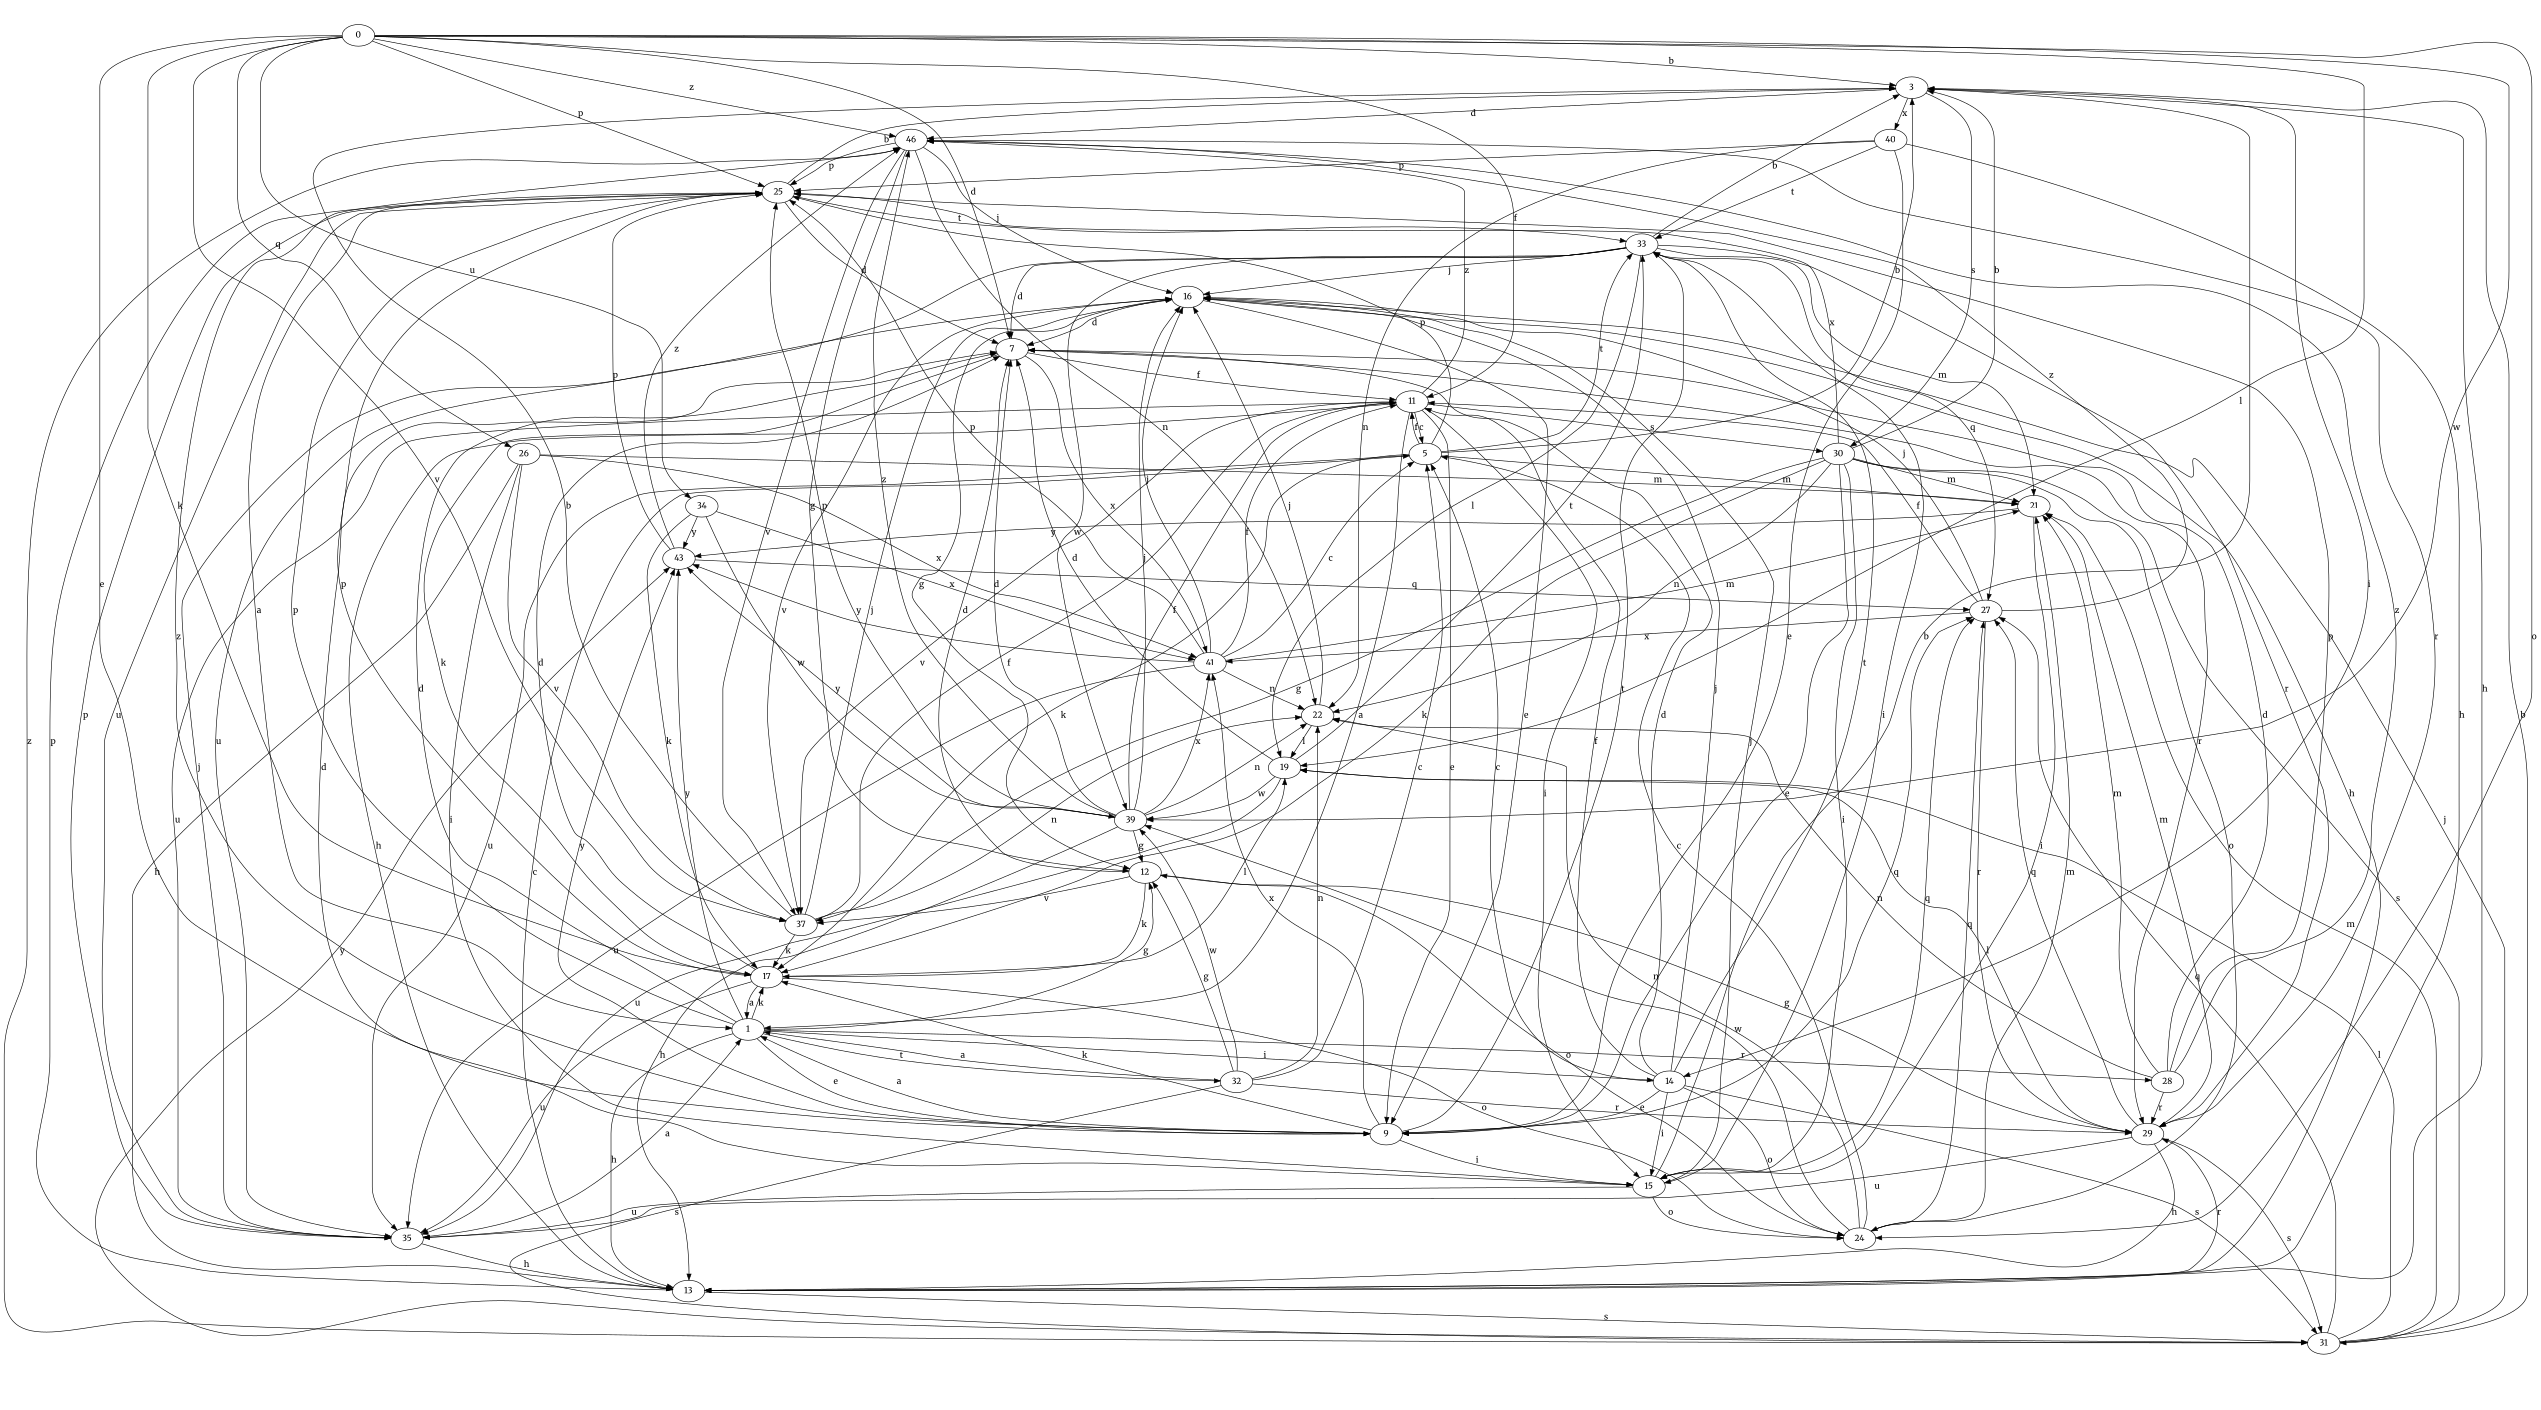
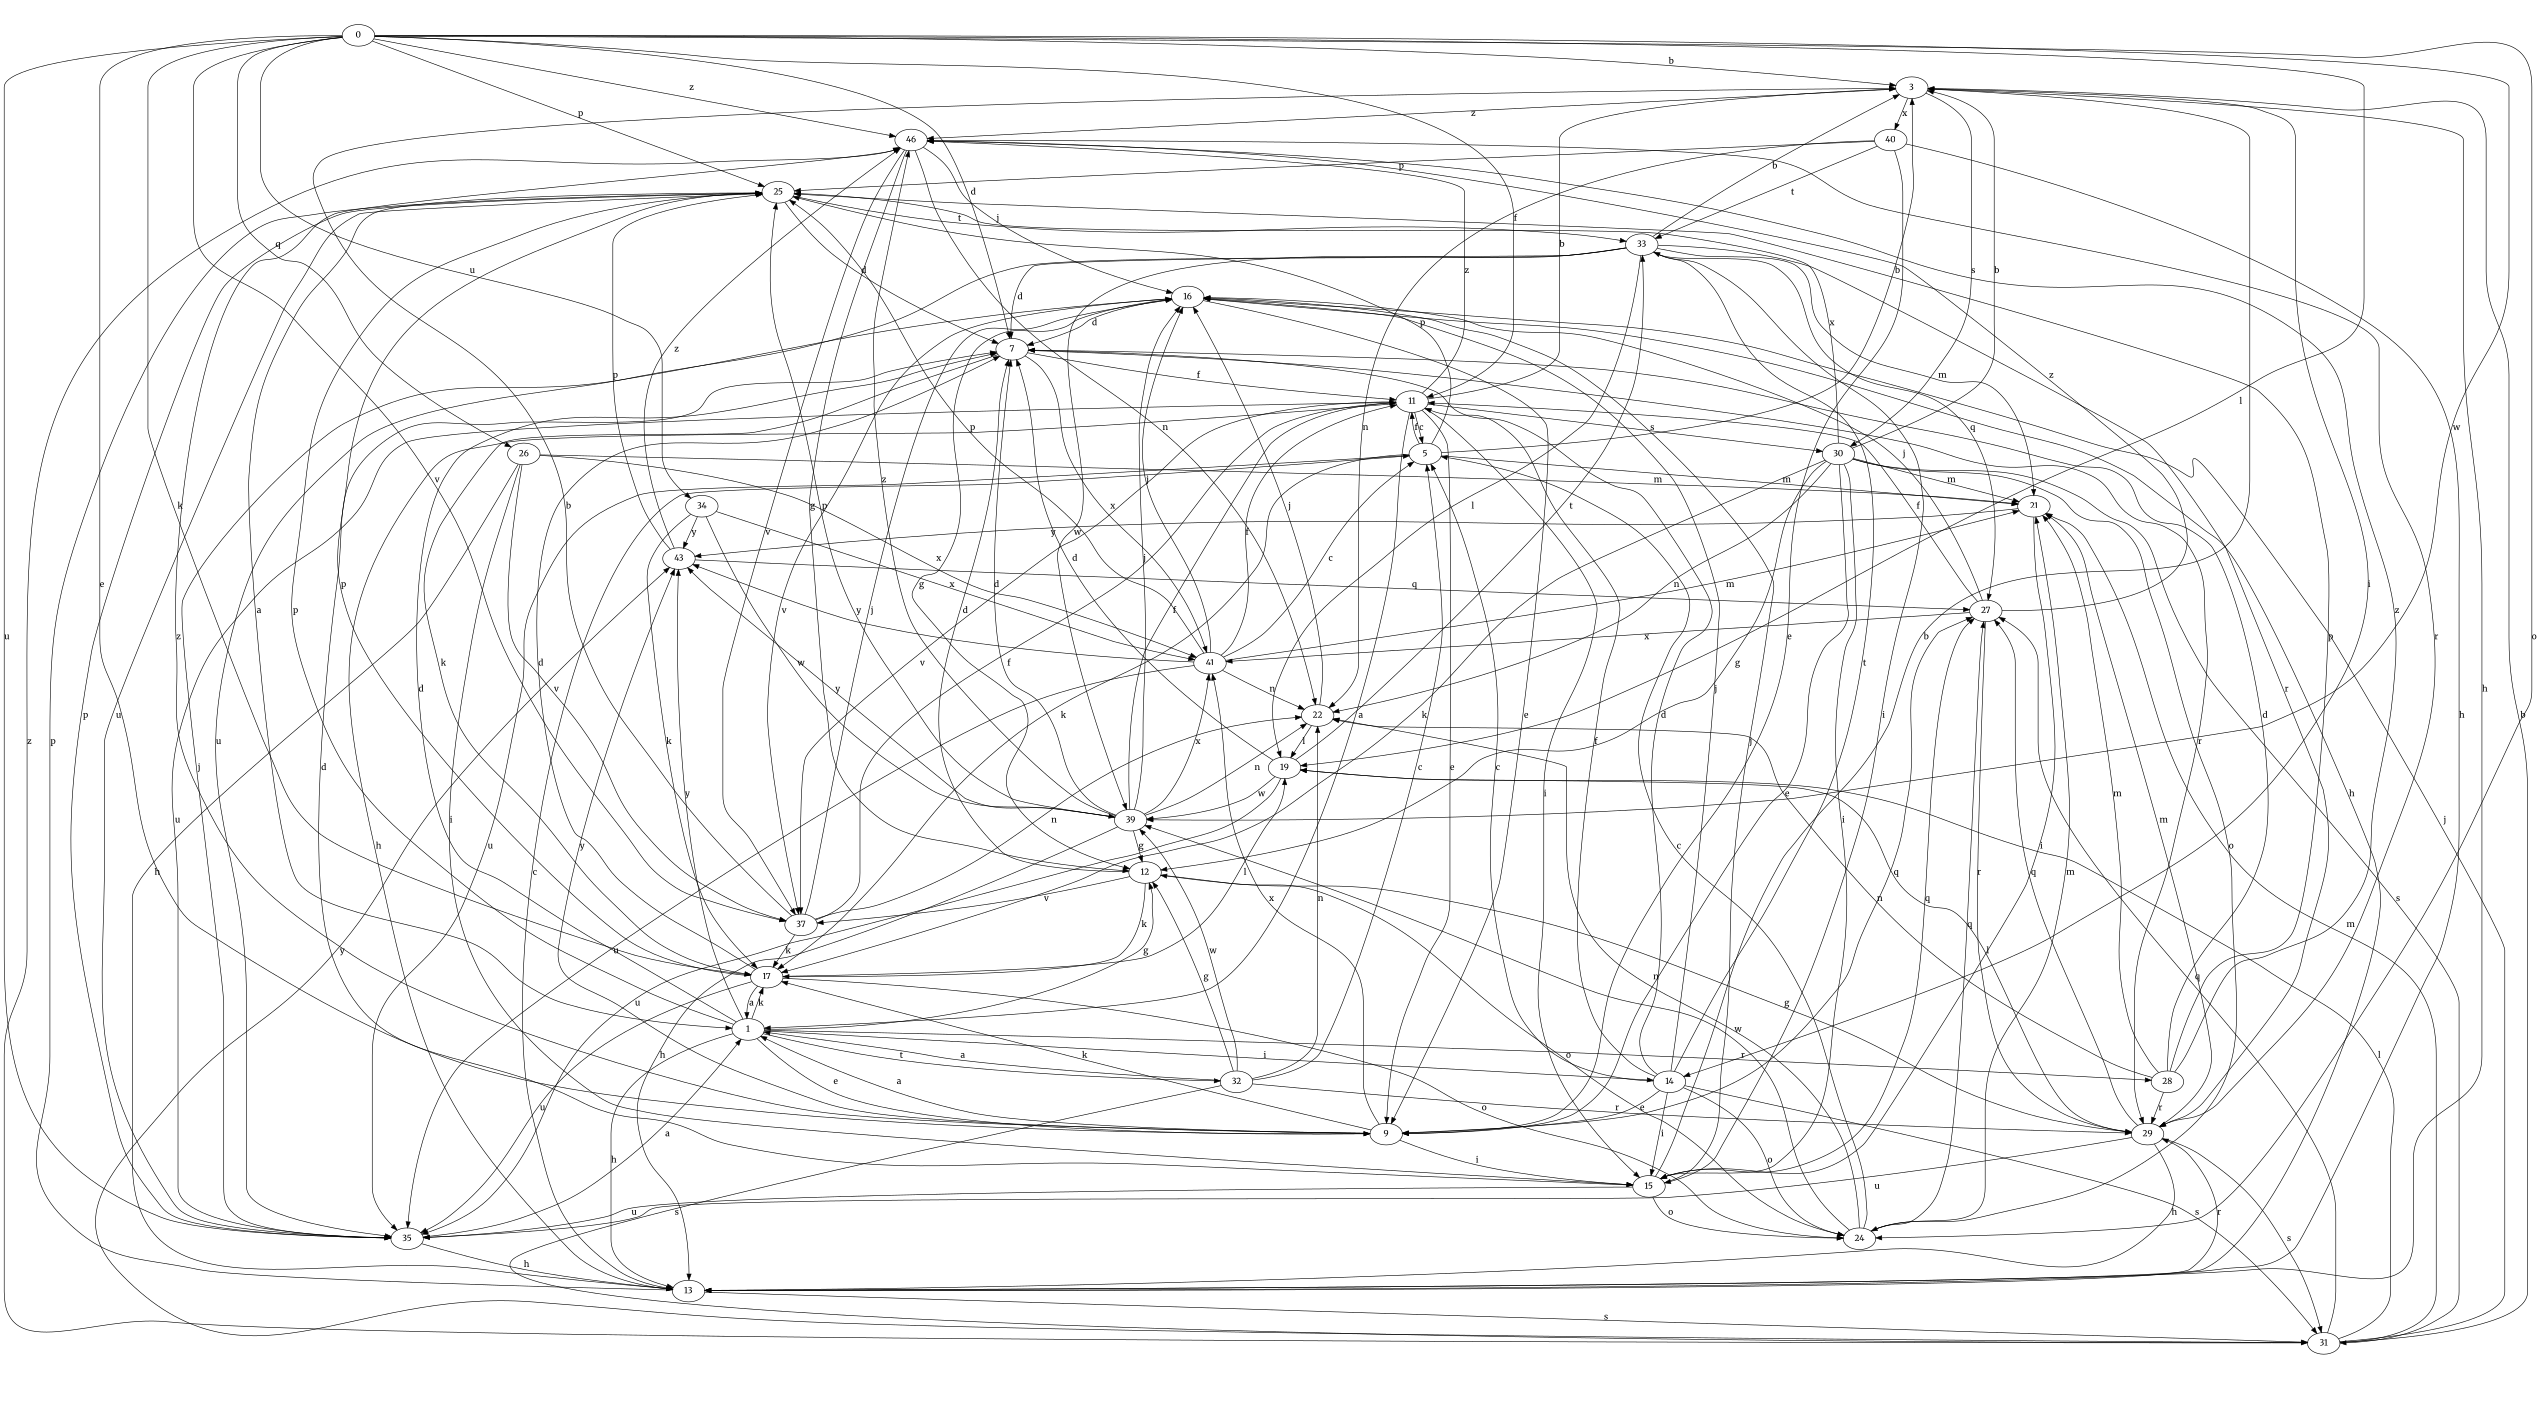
(1330, 102) -> (1559, 166)
(1473, 114) -> (1473, 114)
(853, 153) -> none
(1418, 270) -> none
(1584, 406) -> none
none -> (4, 626)
(1315, 677) -> (1563, 751)
(1618, 713) -> none
